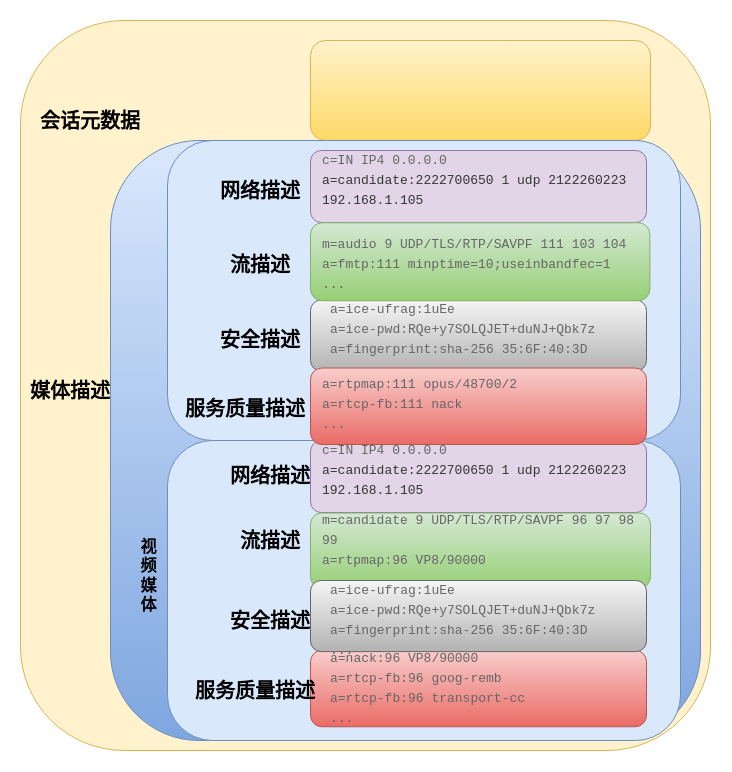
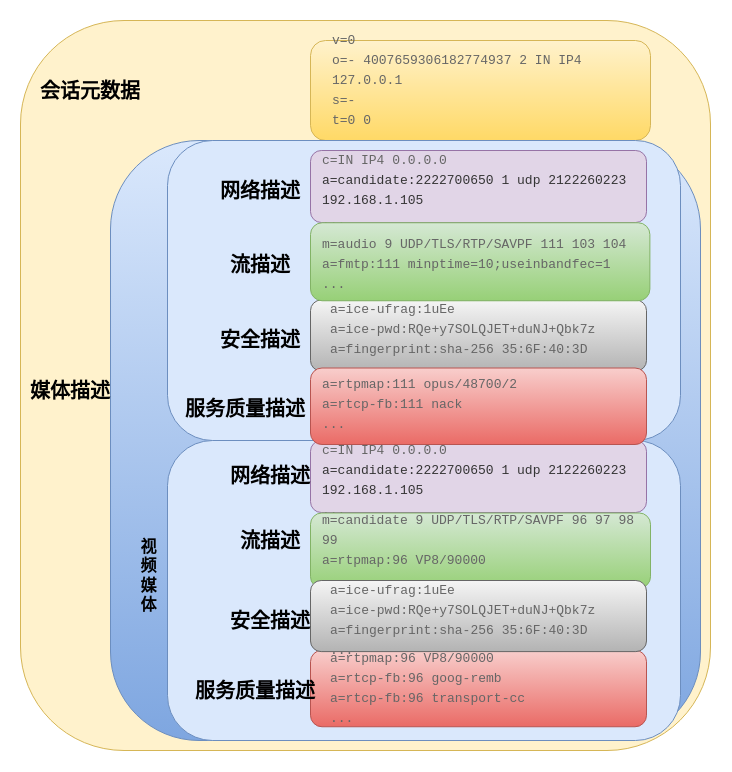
none -> (486, 91)
(91, 121) -> (91, 91)
(401, 689) -> (401, 689)
